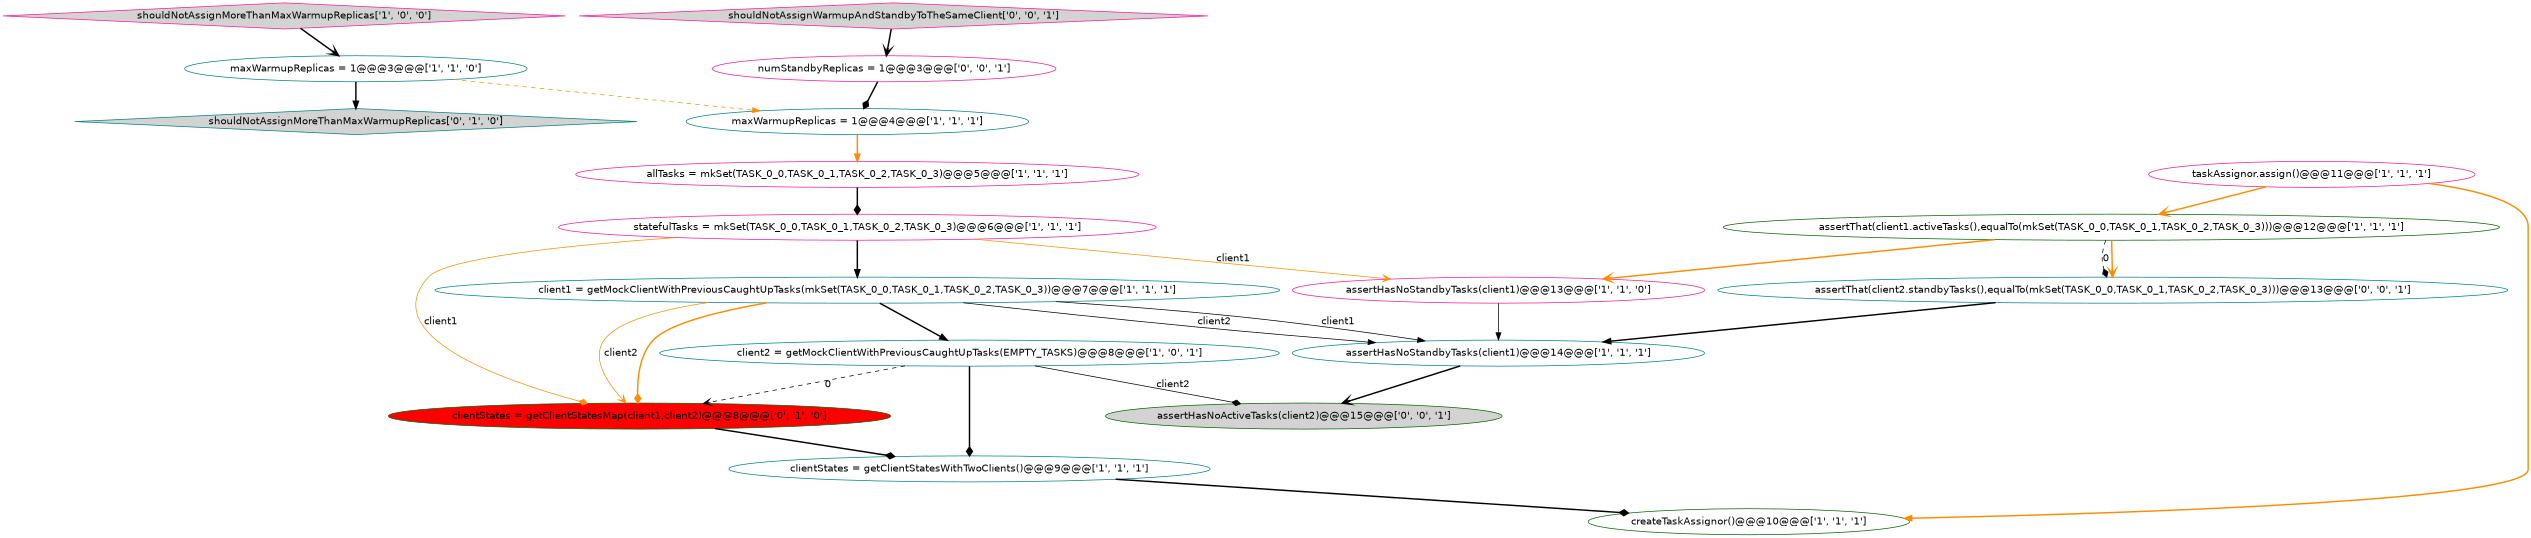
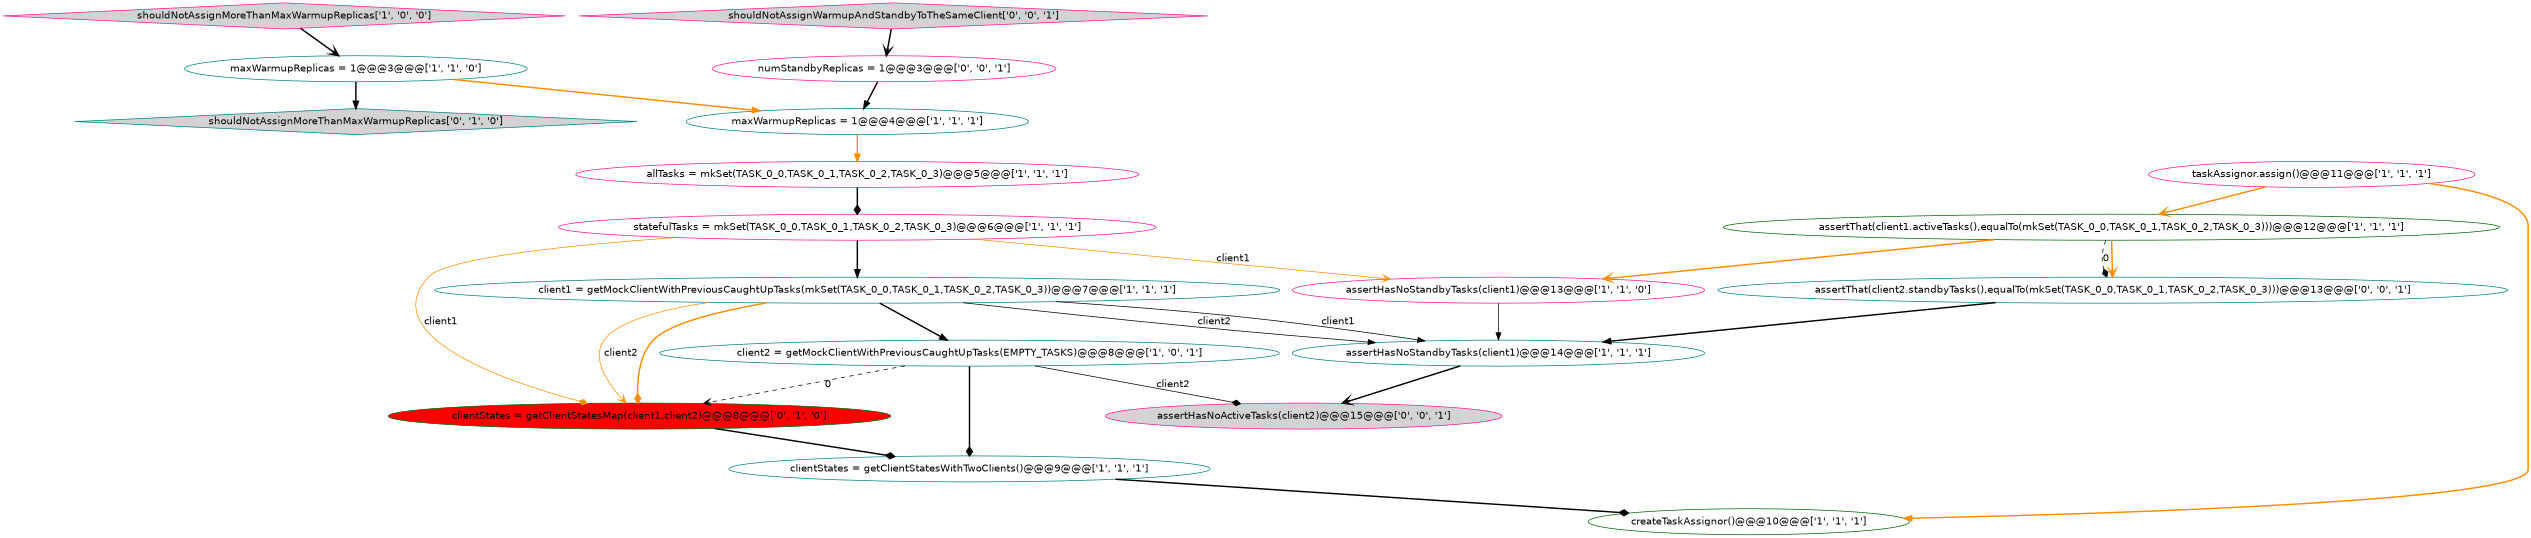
(873, 91) -> (872, 92)
(603, 95) -> (603, 95)
(1304, 416) -> (1304, 416)
